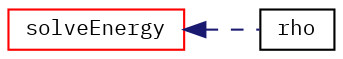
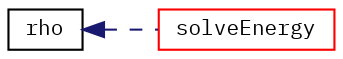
(233, 30) -> (131, 30)
